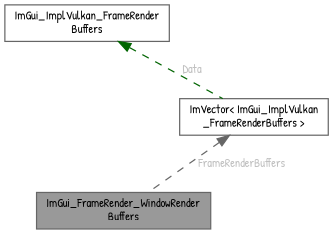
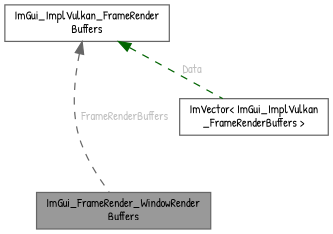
(184, 167) -> (77, 127)
